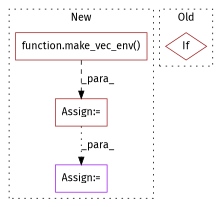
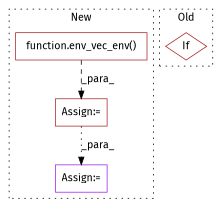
(81, 46) -> (81, 46)
